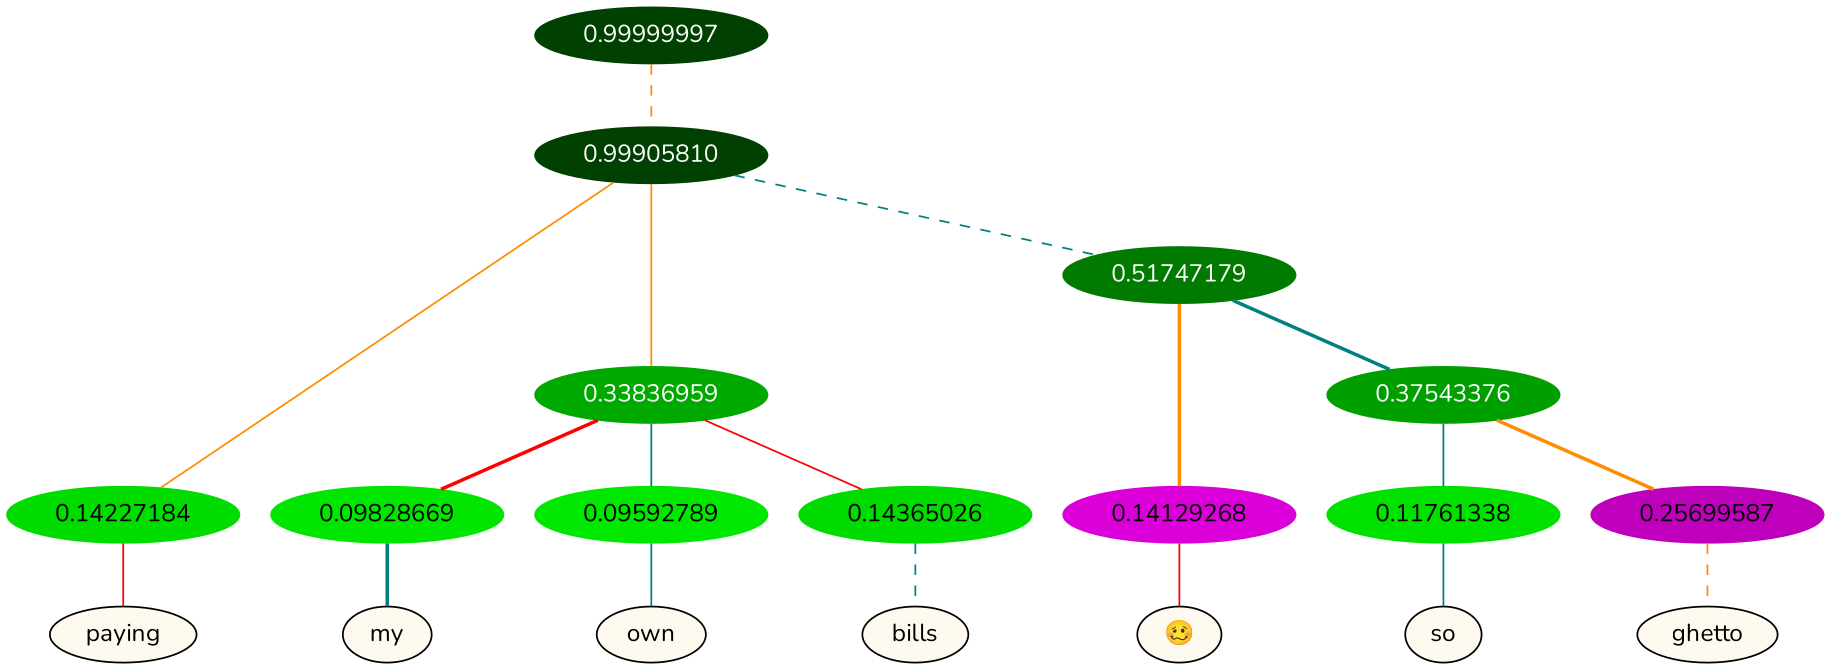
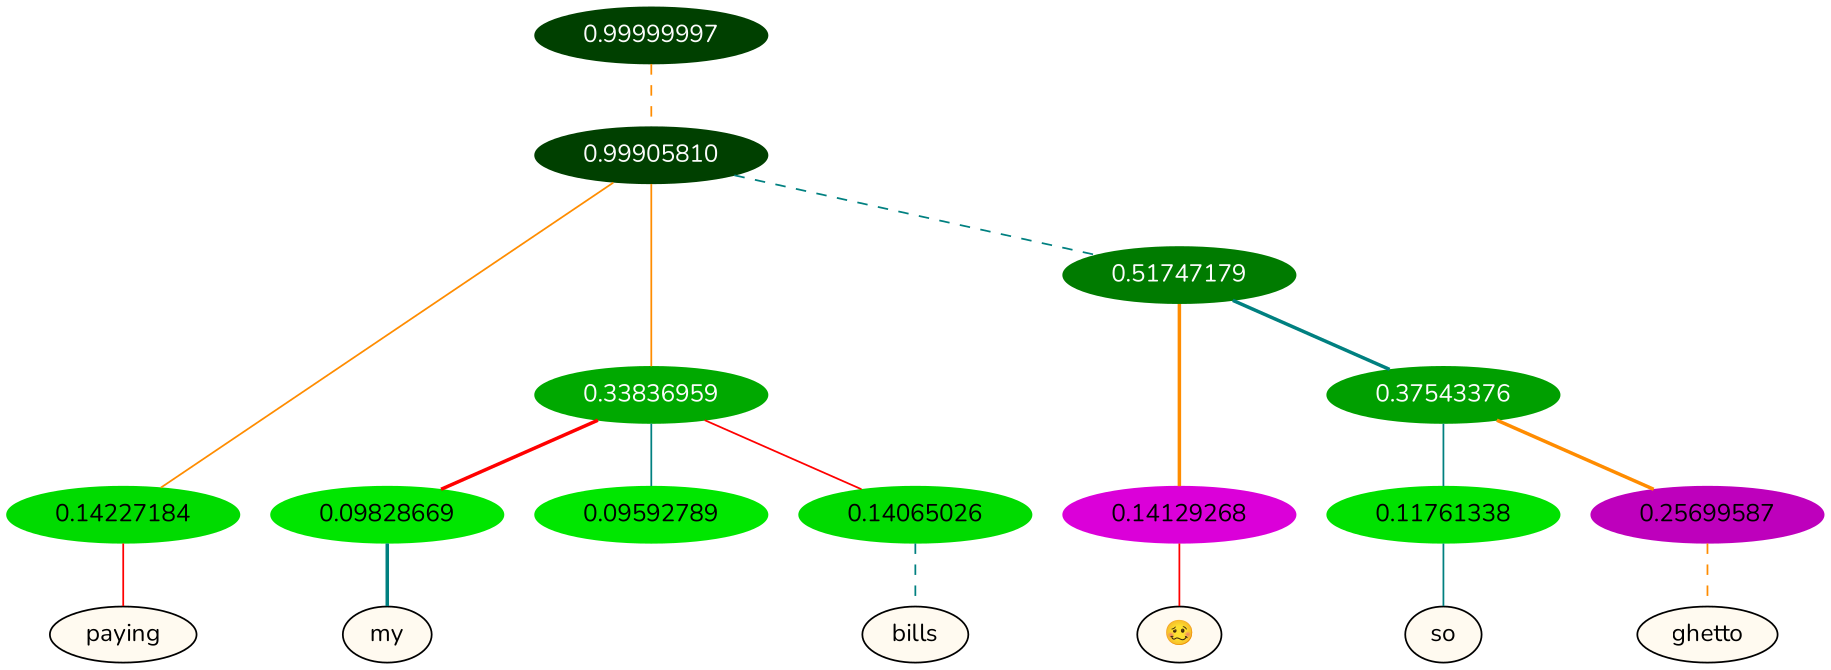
(915, 515) -> (915, 515)
(651, 635) -> none
